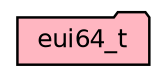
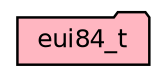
(83, 41) -> (83, 41)
